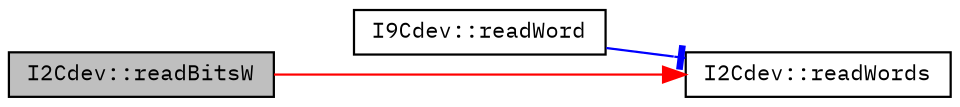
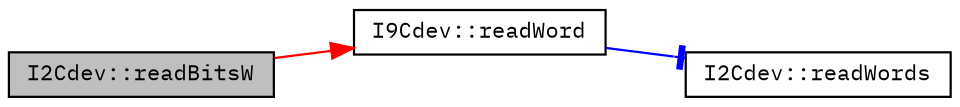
(468, 75) -> (303, 54)
